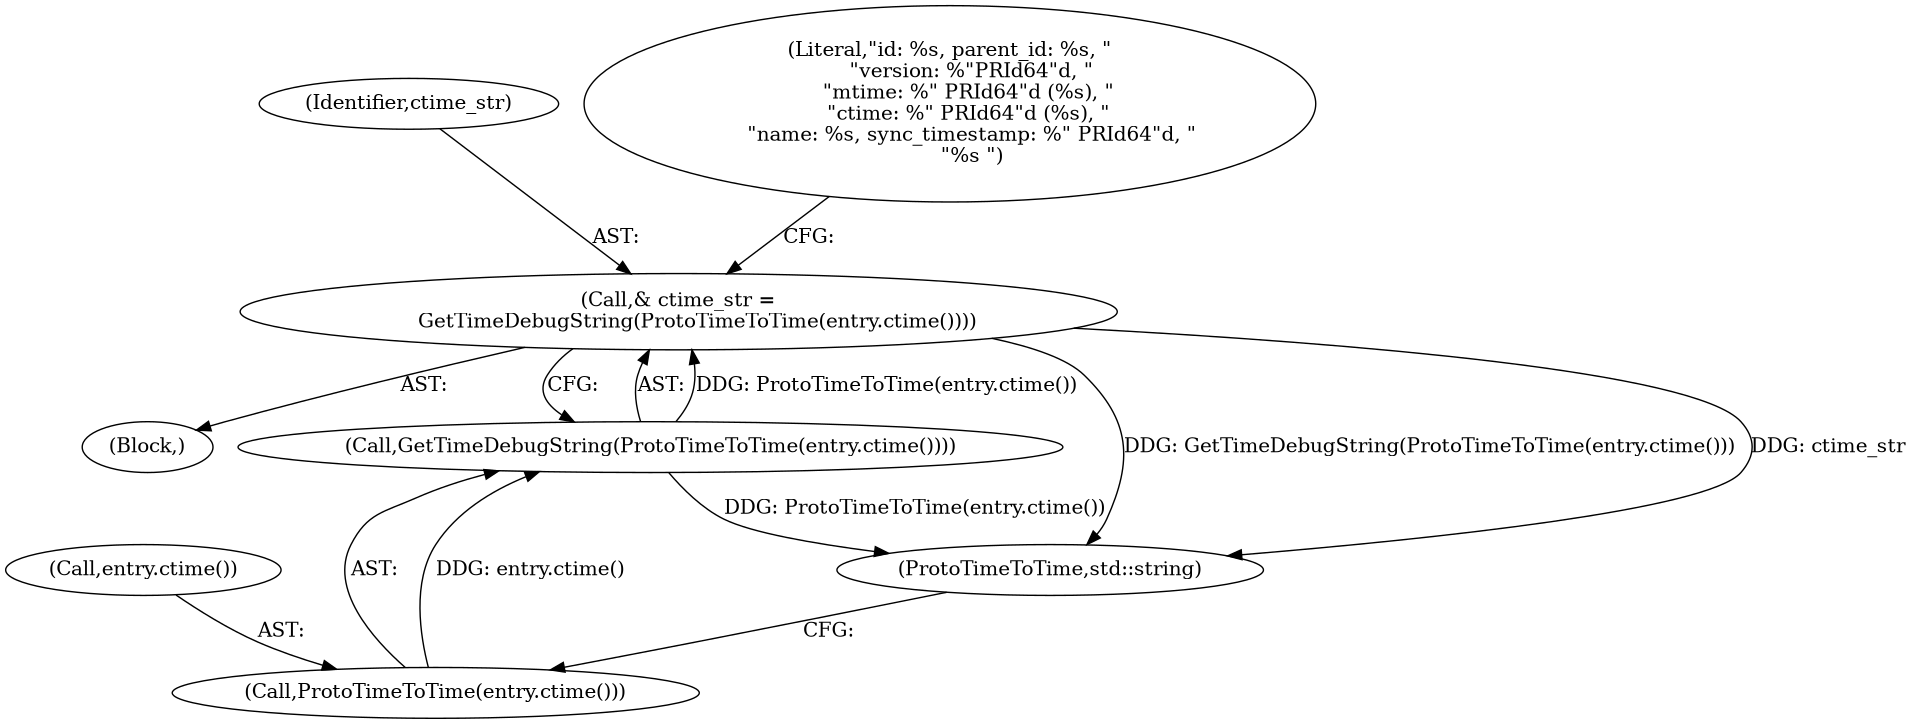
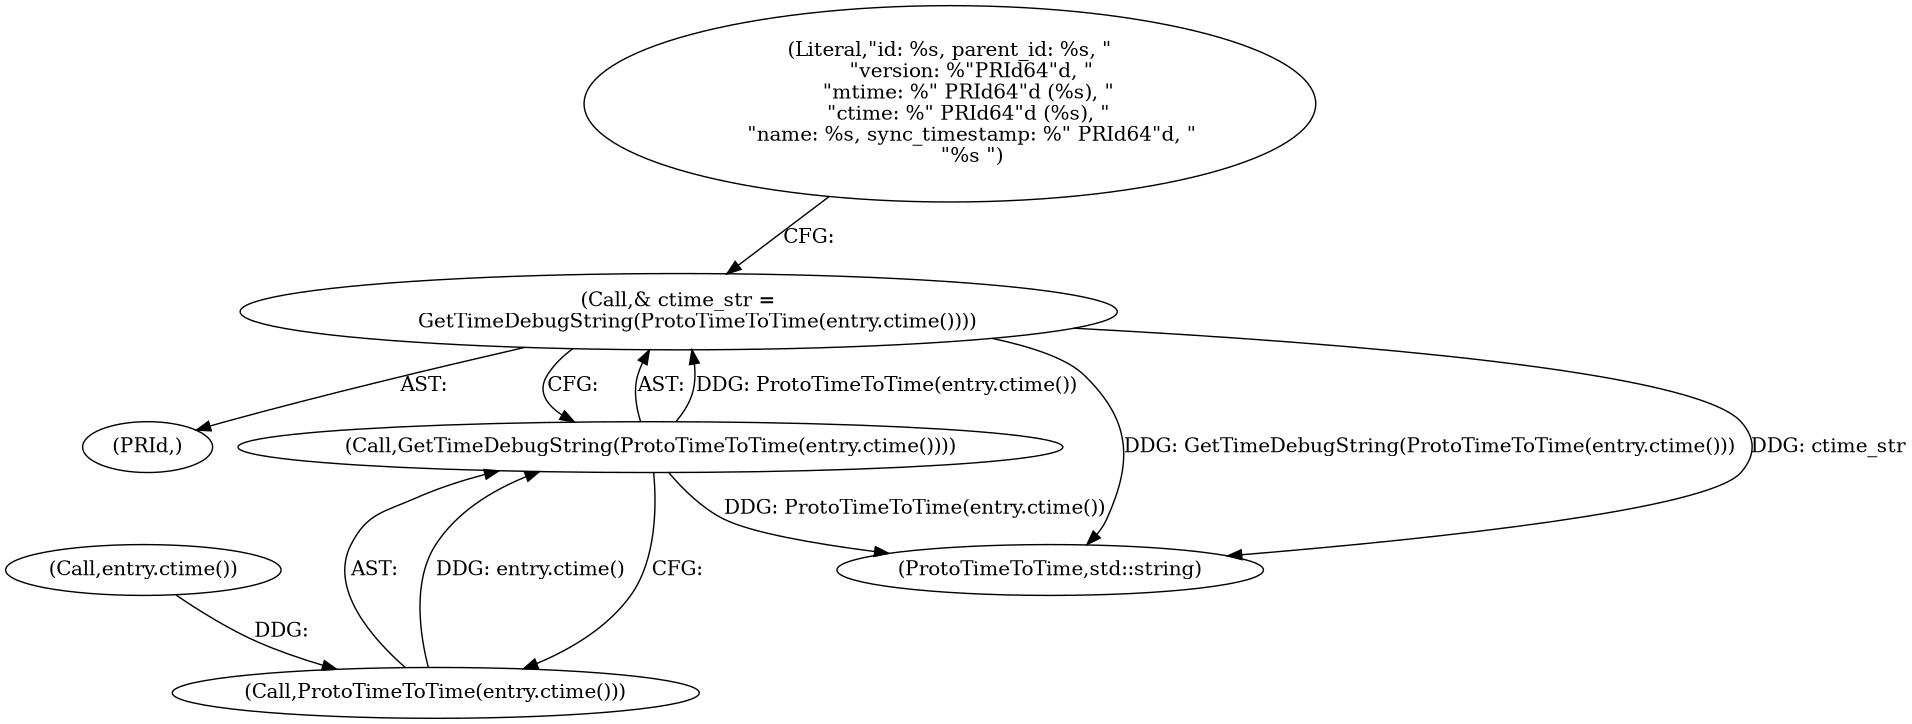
(409, 104) -> none
(148, 447) -> (148, 447)
(756, 630) -> (633, 591)
(285, 631) -> (285, 631)
